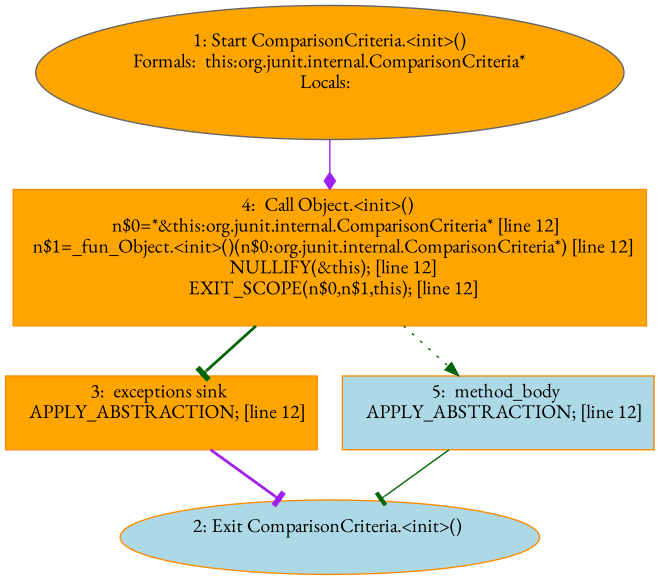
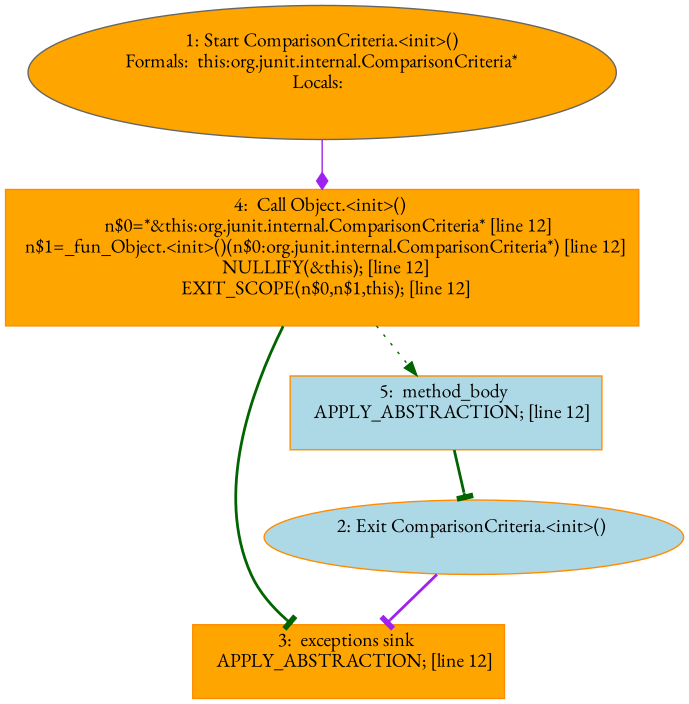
(243, 473) -> (414, 597)
(417, 473) -> (459, 471)
